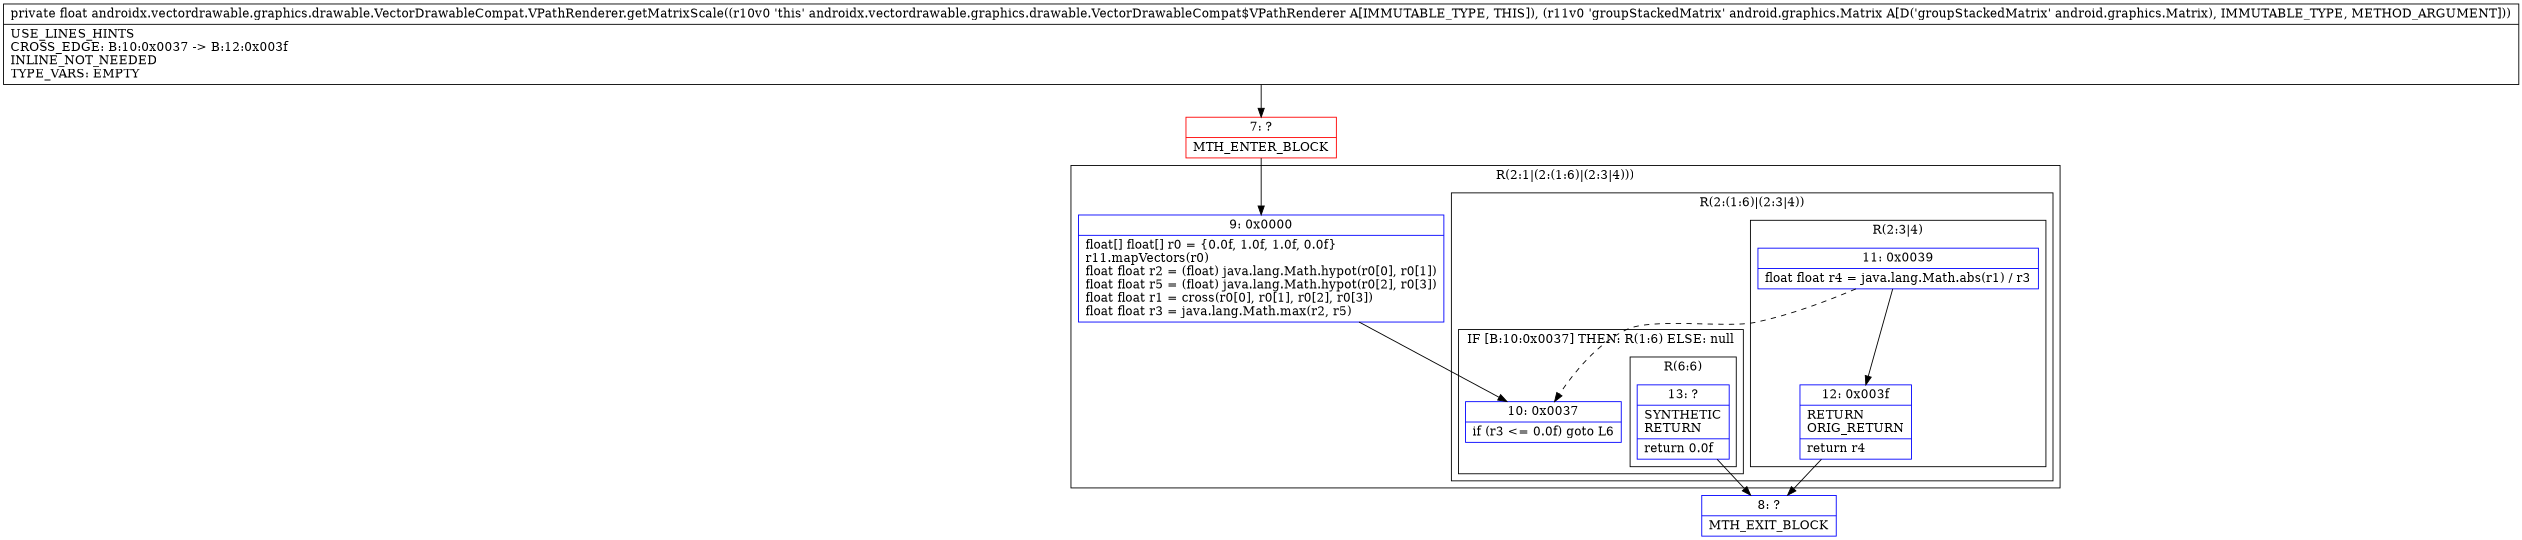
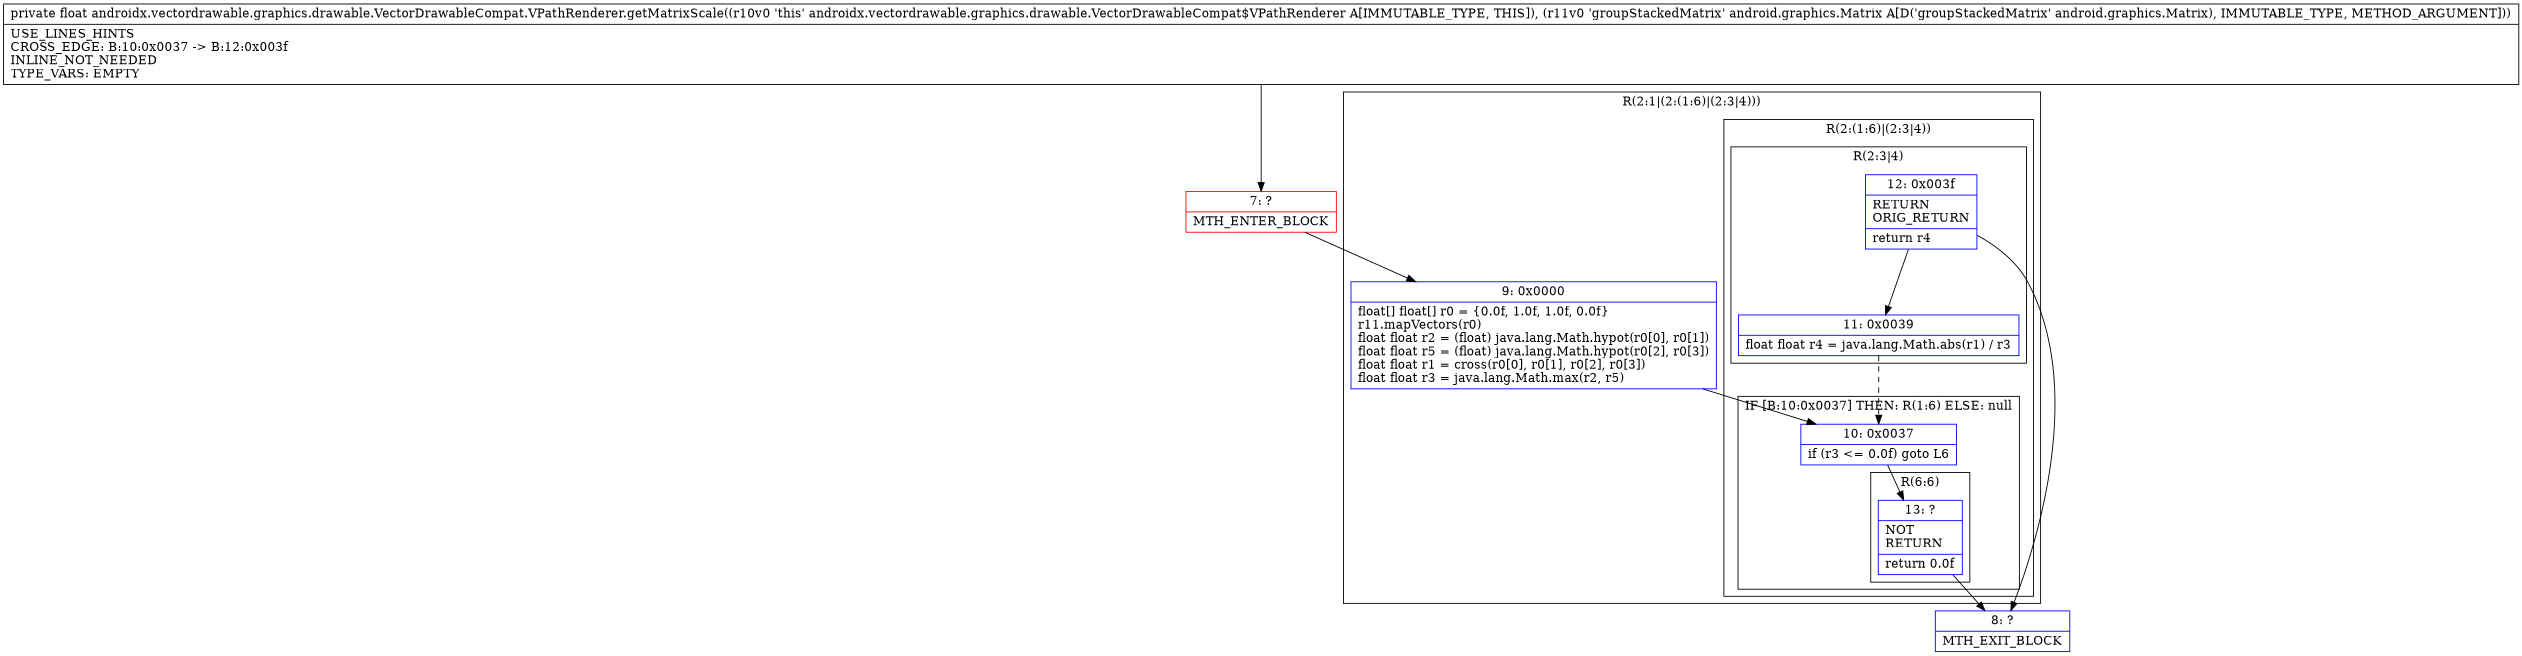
(1880, 333) -> (1898, 278)
(1683, 415) -> (1900, 530)
none -> (1894, 478)
